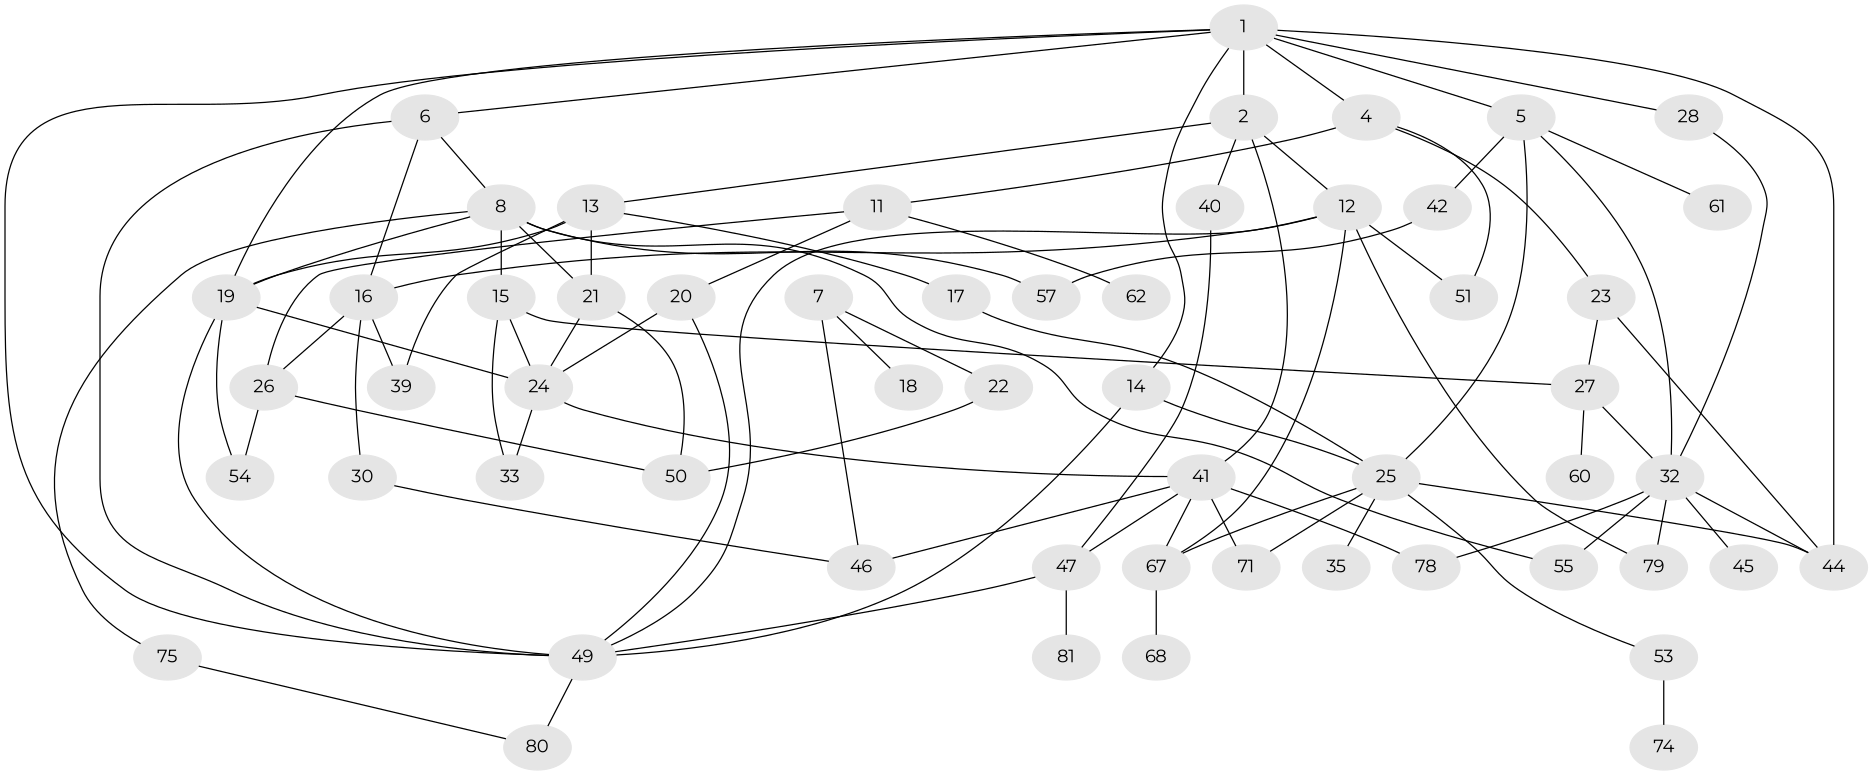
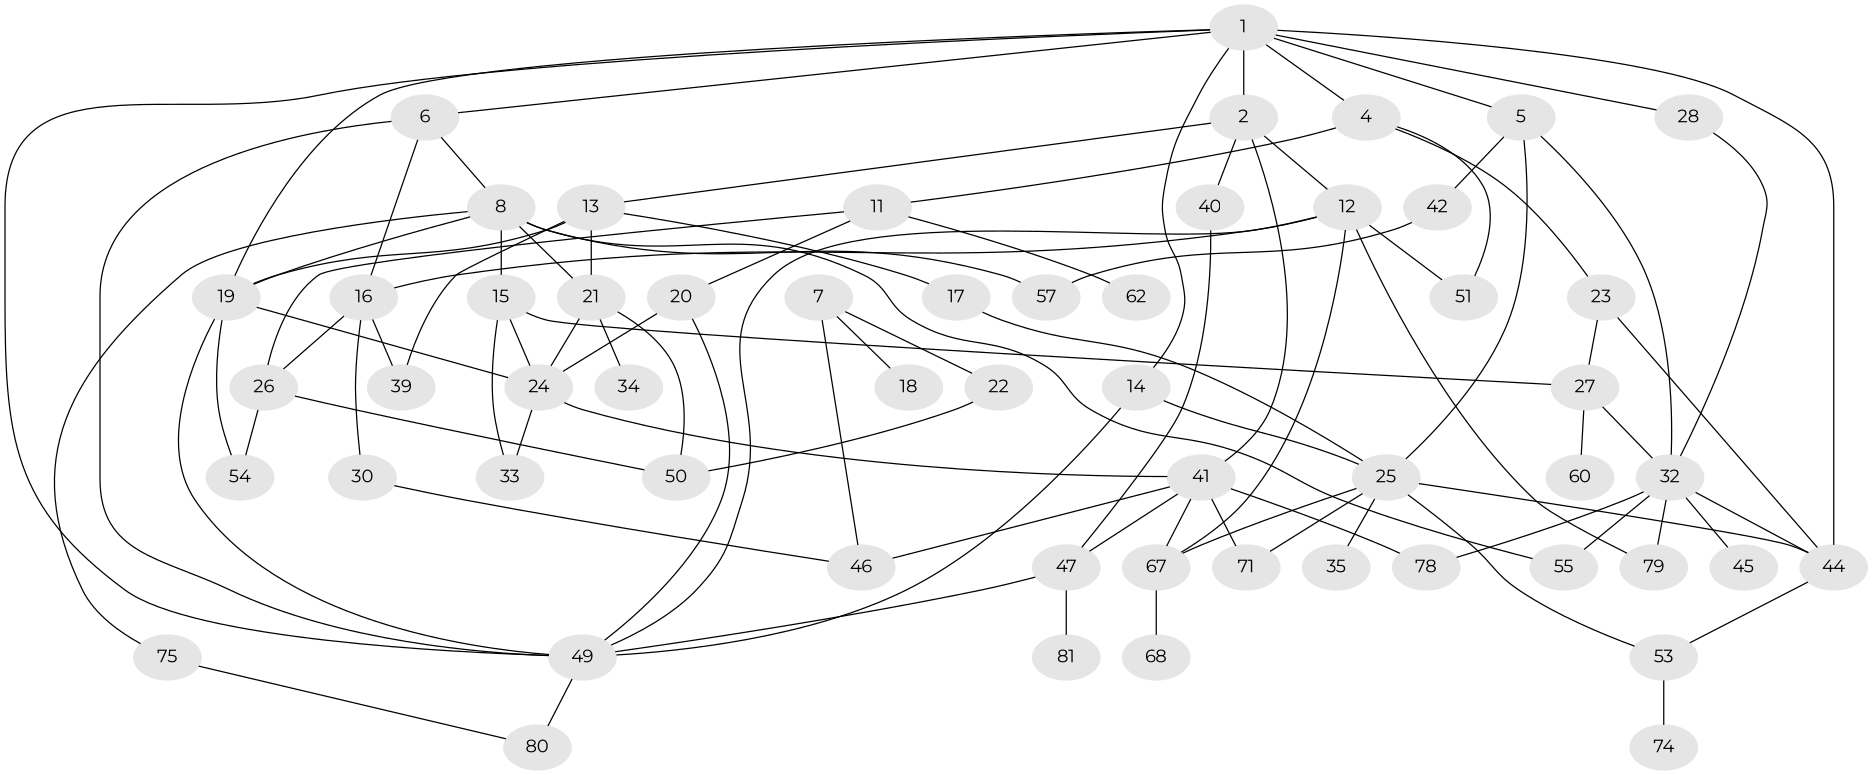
(1718, 208) -> none
none -> (629, 388)
none -> (1749, 612)
